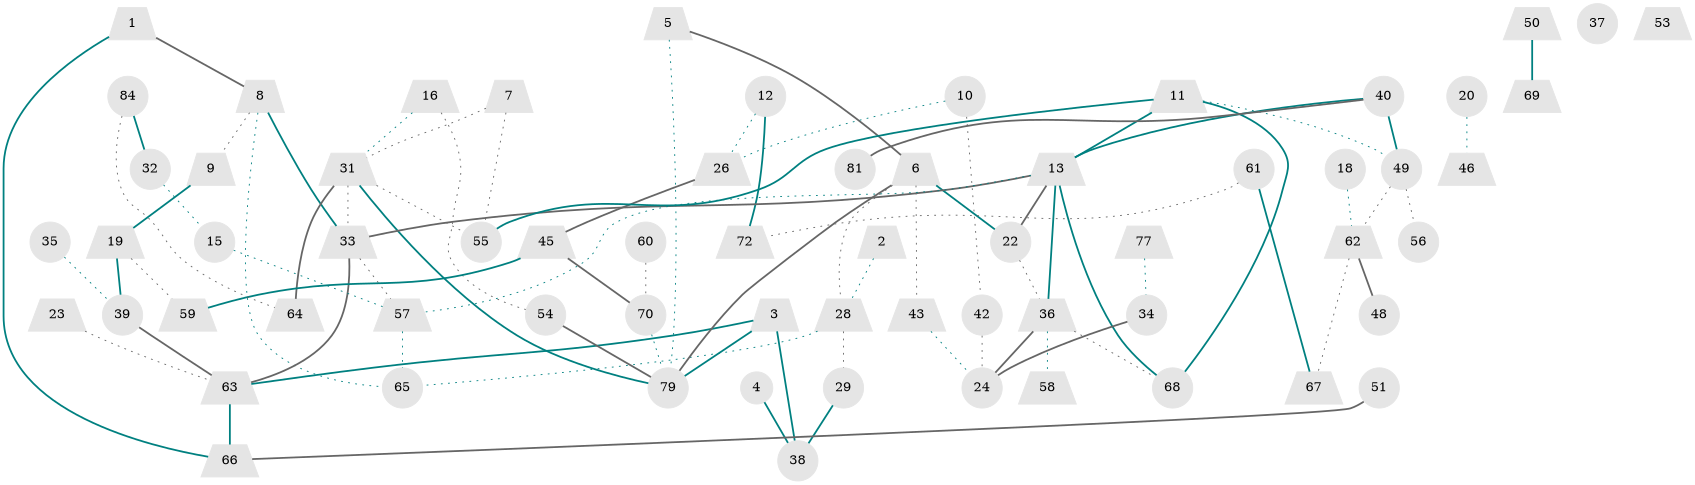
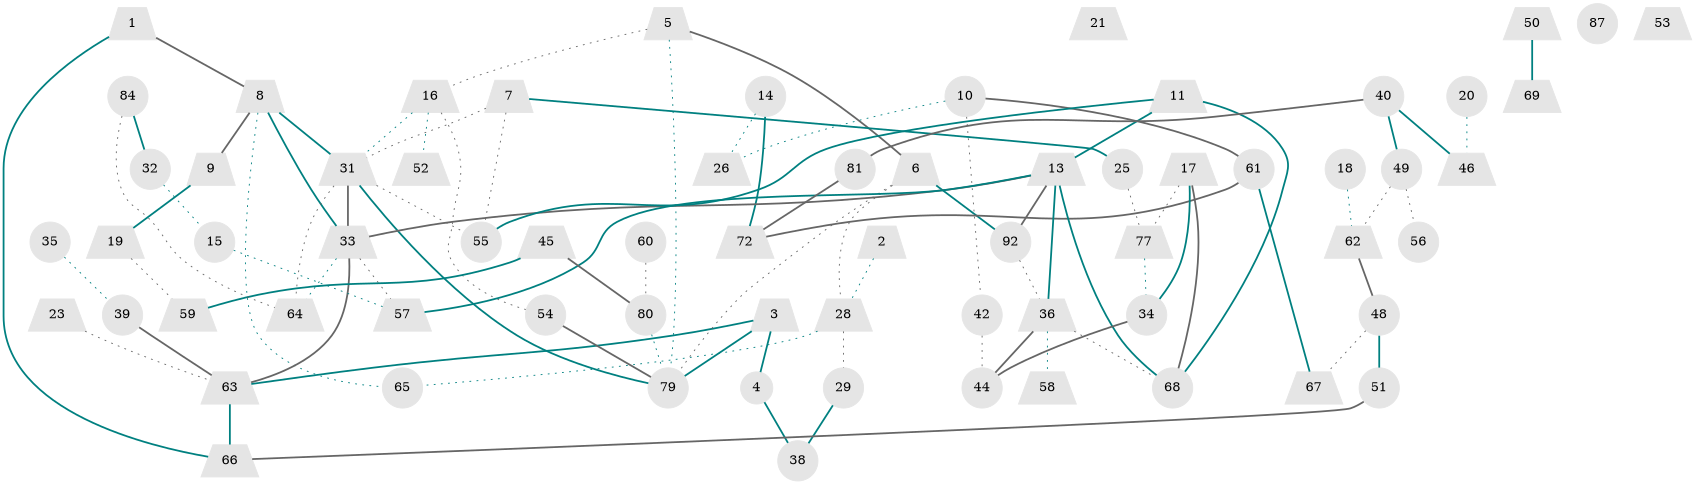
none -> (1098, 24)
(1597, 24) -> (1597, 24)
none -> (547, 54)
(766, 96) -> (766, 96)
none -> (1108, 115)
(1297, 121) -> none
(1181, 126) -> (1424, 132)
(236, 133) -> (236, 133)
none -> (305, 133)
none -> (421, 169)
none -> (1123, 169)
none -> (1189, 169)
(777, 197) -> (777, 197)
(646, 198) -> none
(348, 206) -> (348, 206)
none -> (795, 209)
(1004, 217) -> (1004, 217)
(305, 239) -> (305, 239)
(1011, 242) -> (1011, 242)
(776, 268) -> (776, 268)
(119, 277) -> none
none -> (322, 278)
(646, 315) -> (646, 315)
(917, 315) -> none
(1334, 315) -> (1347, 351)
(402, 349) -> none
none -> (1379, 352)
(786, 386) -> (766, 352)
(982, 388) -> (982, 388)
